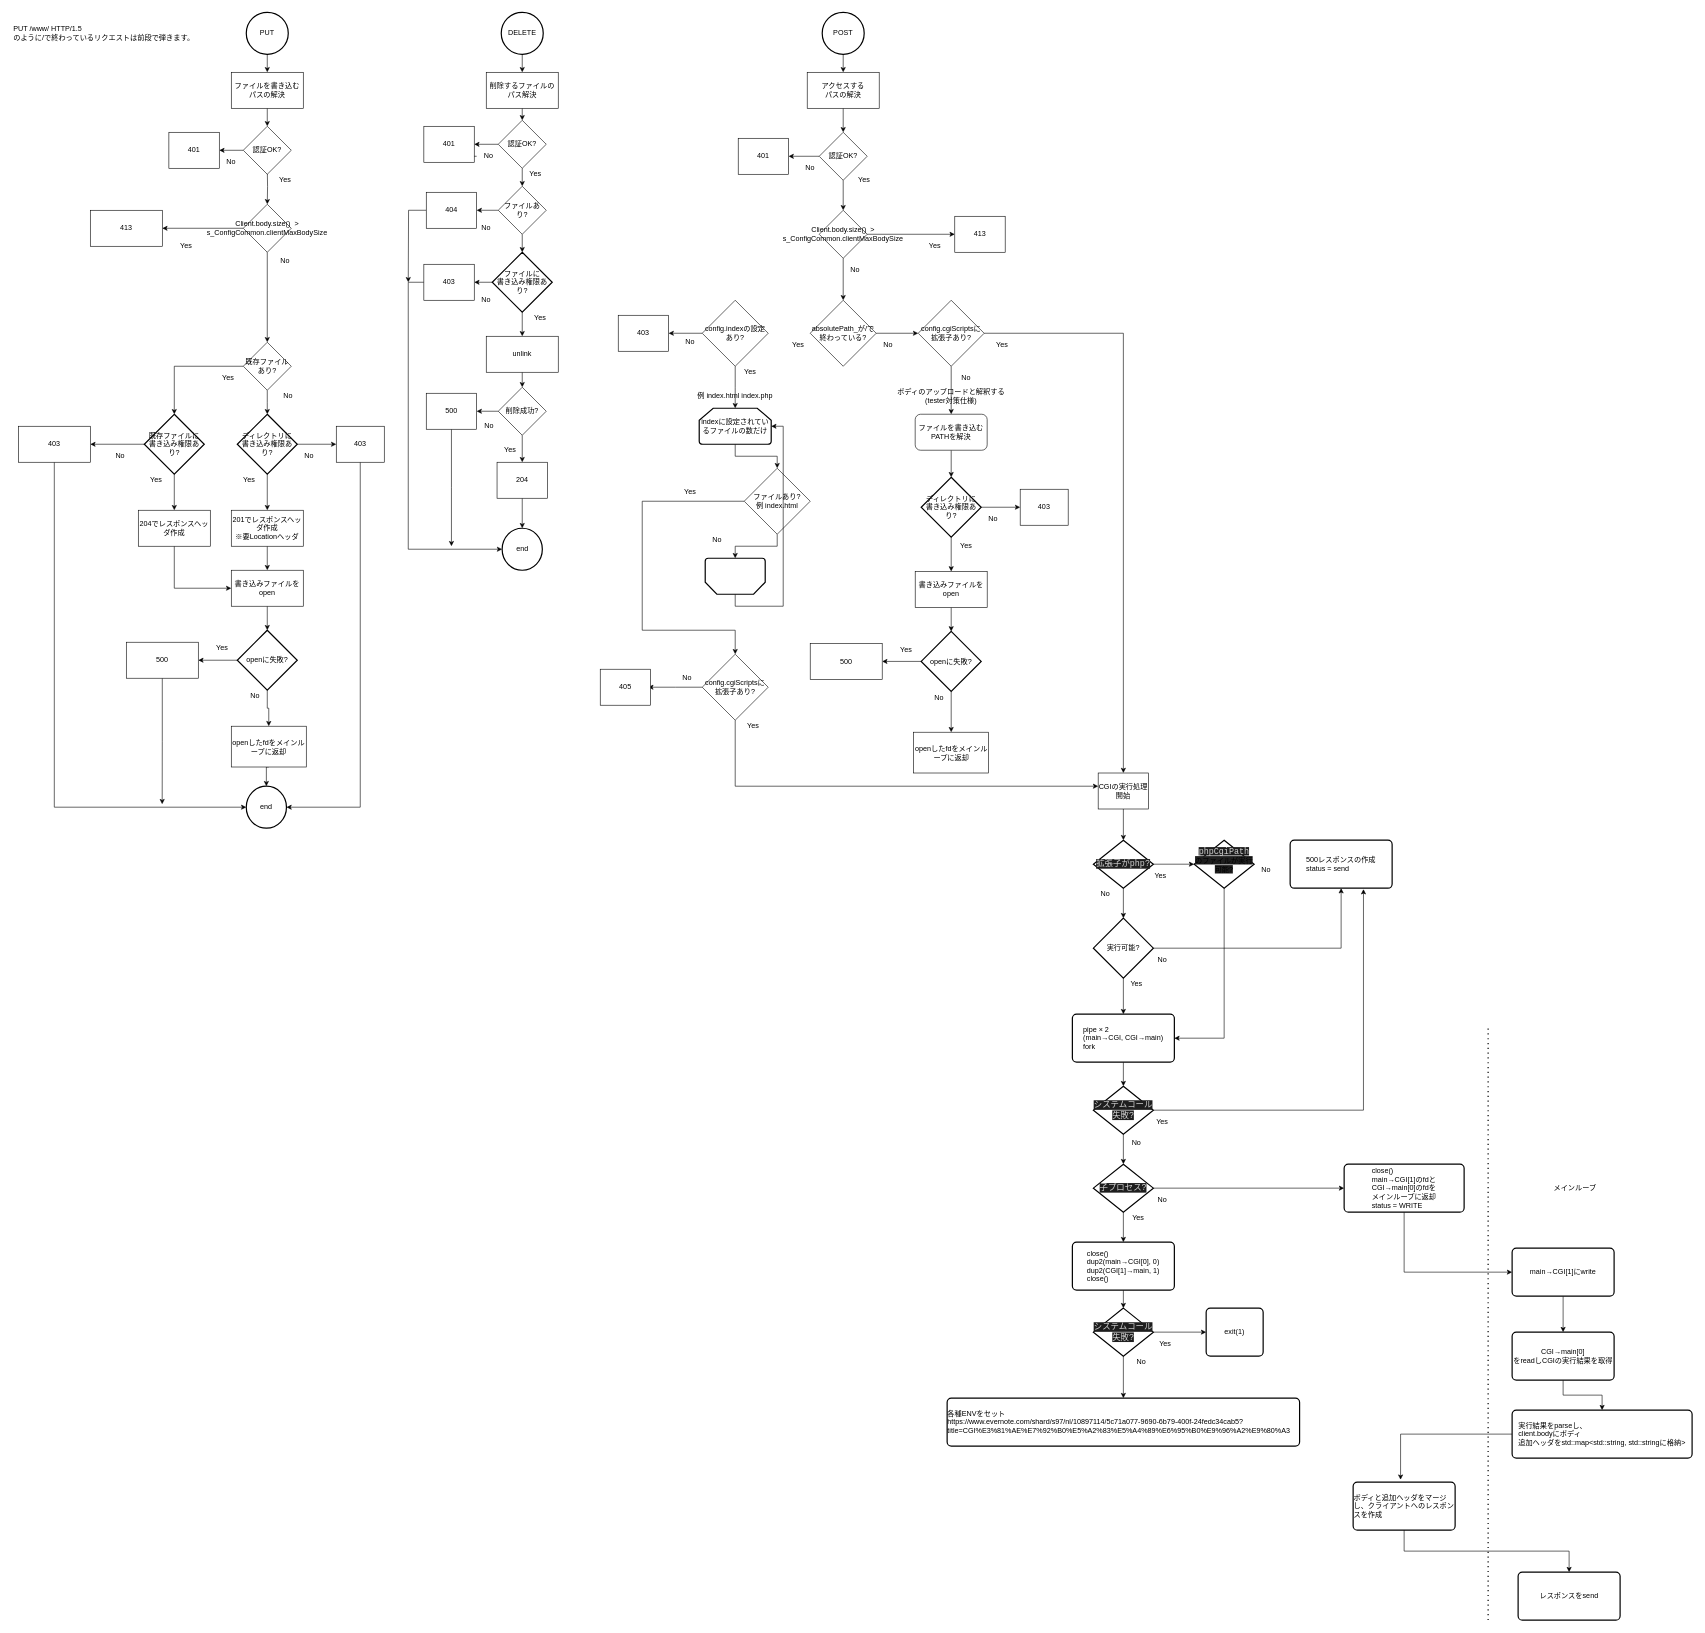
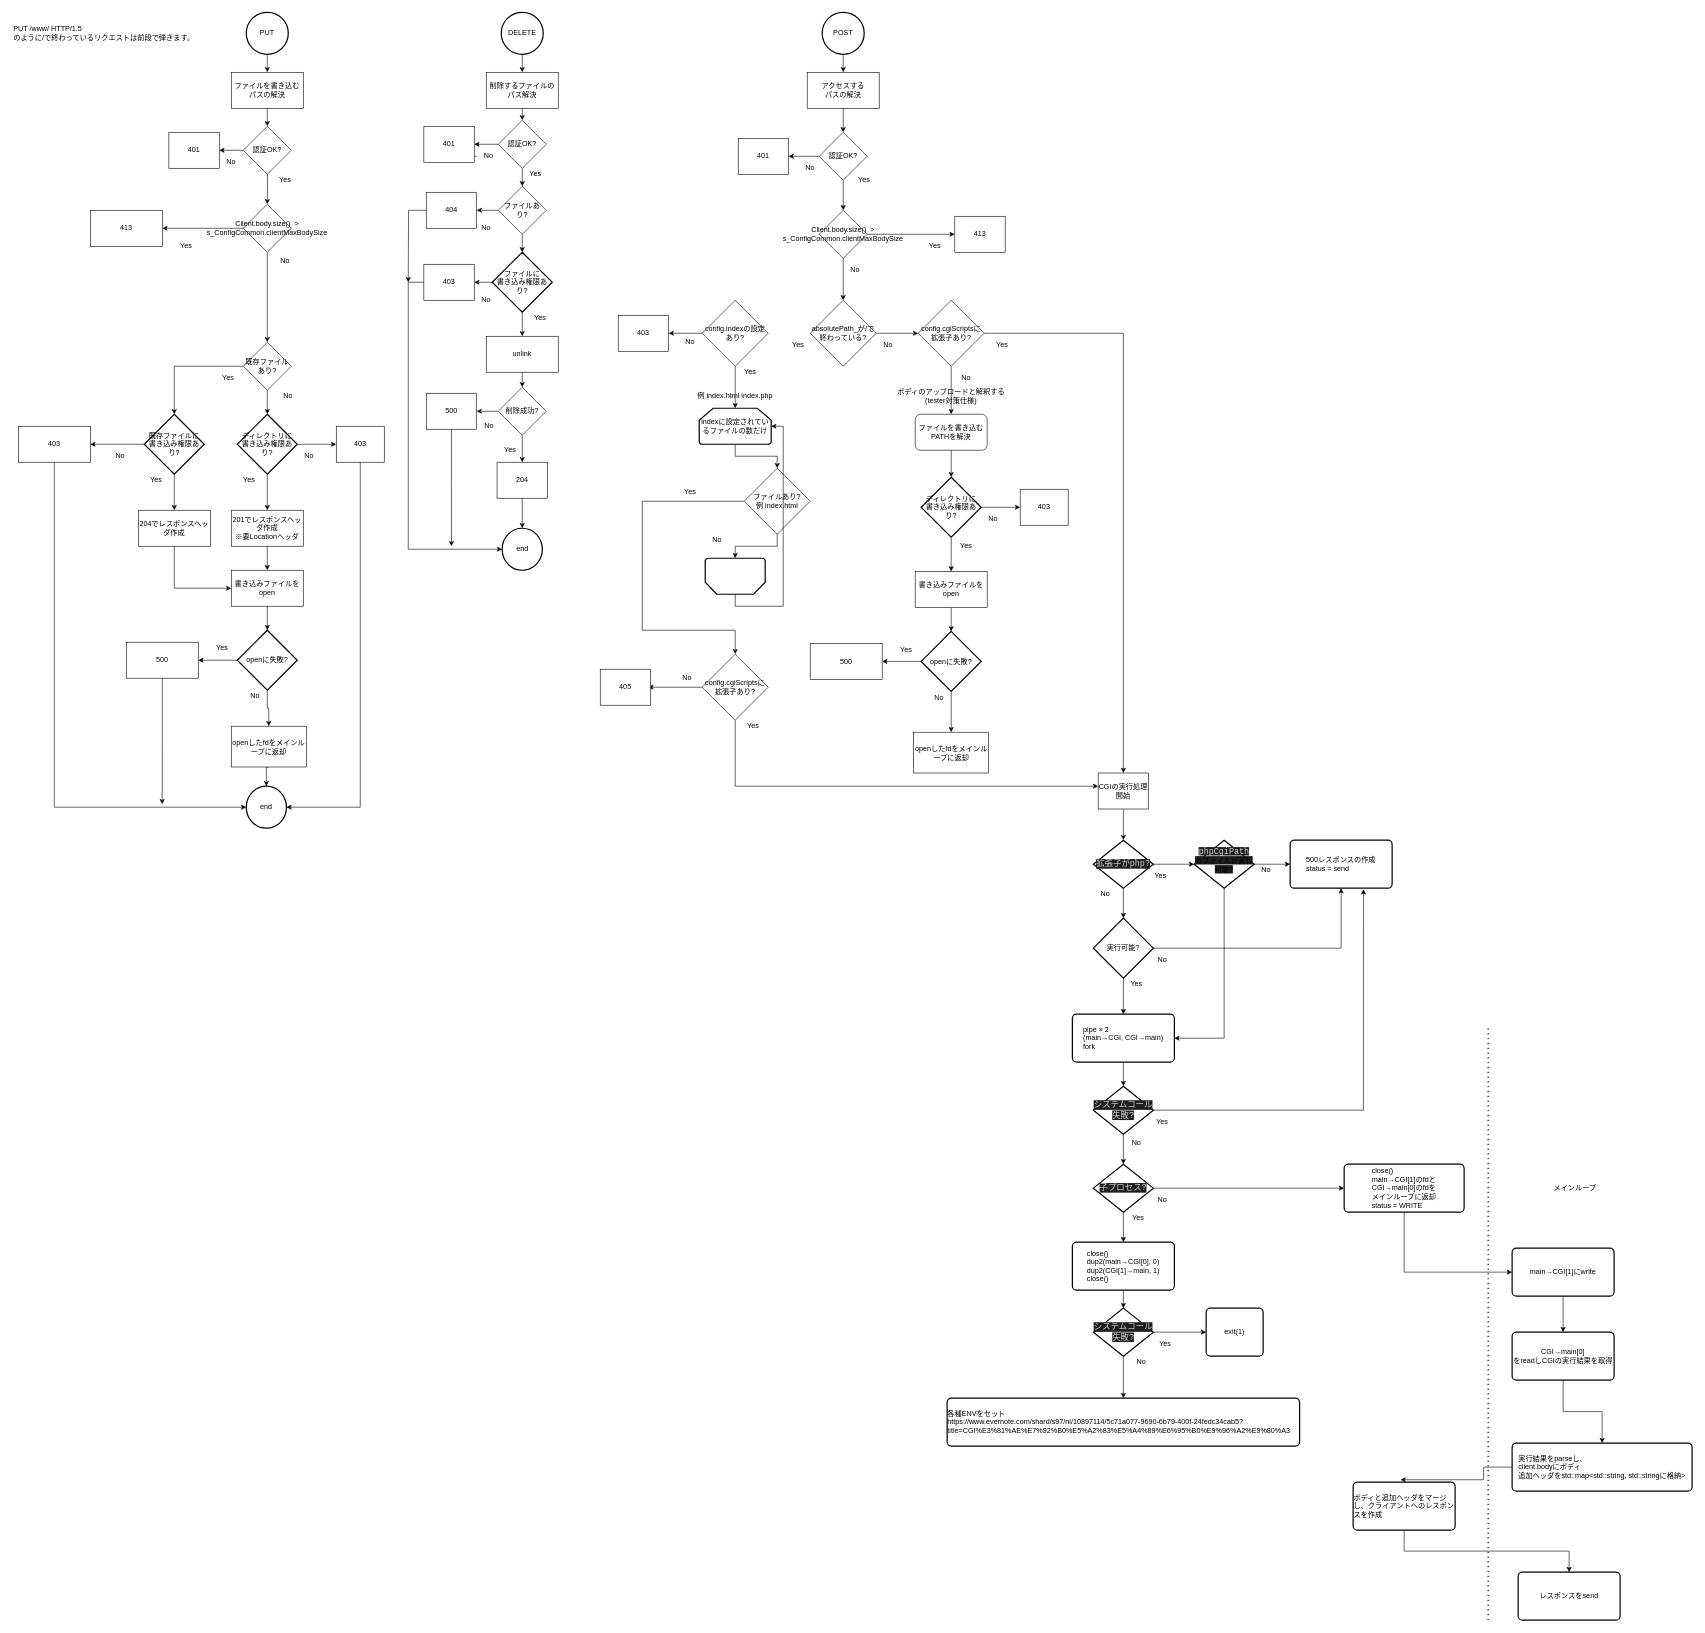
none -> (1284, 864)
(1602, 1434) -> (1602, 1467)
